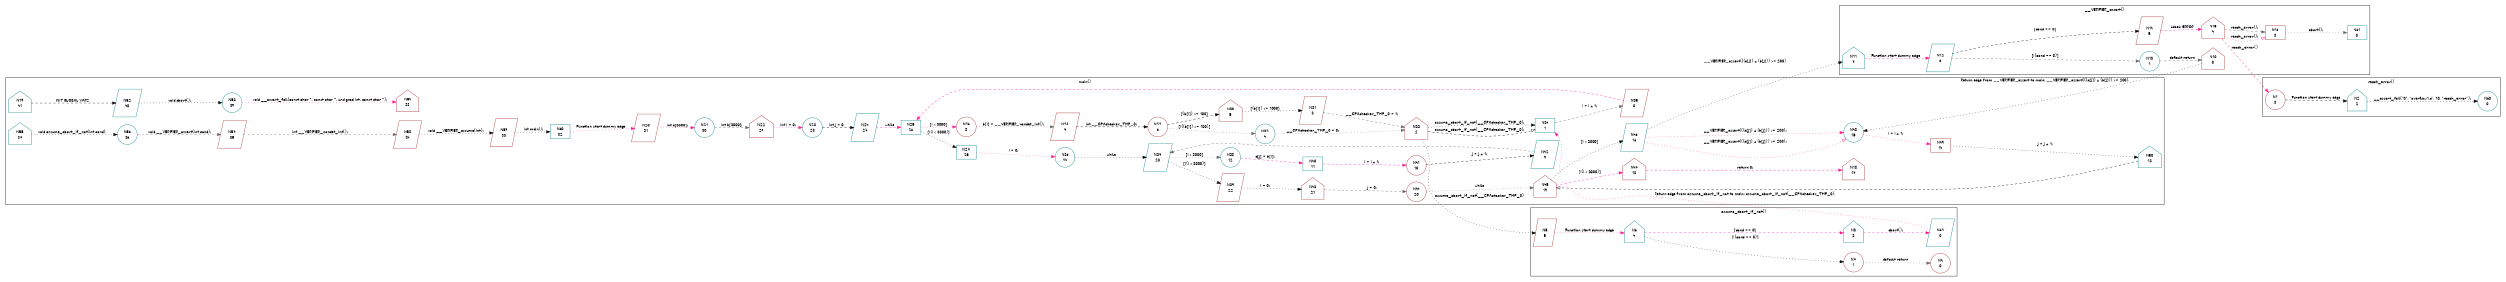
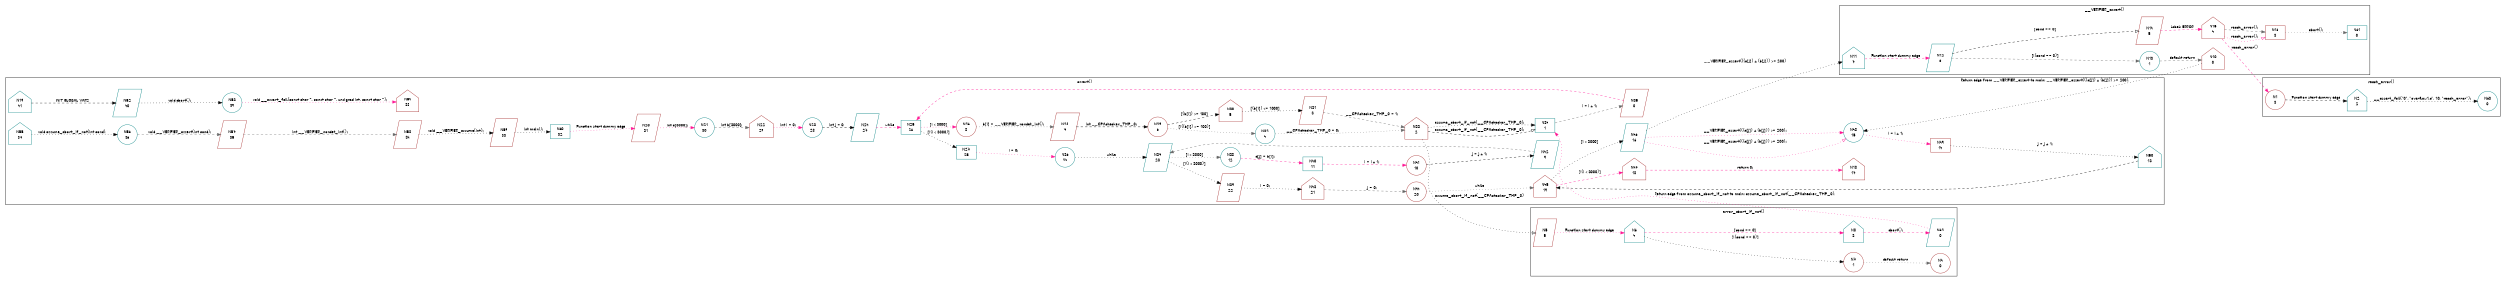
(2043, 38) -> (2043, 38)
(1085, 82) -> (1085, 82)
(1158, 127) -> (1158, 127)
(1850, 189) -> (1850, 189)
(1744, 212) -> (1744, 212)
(1452, 213) -> (1452, 213)
